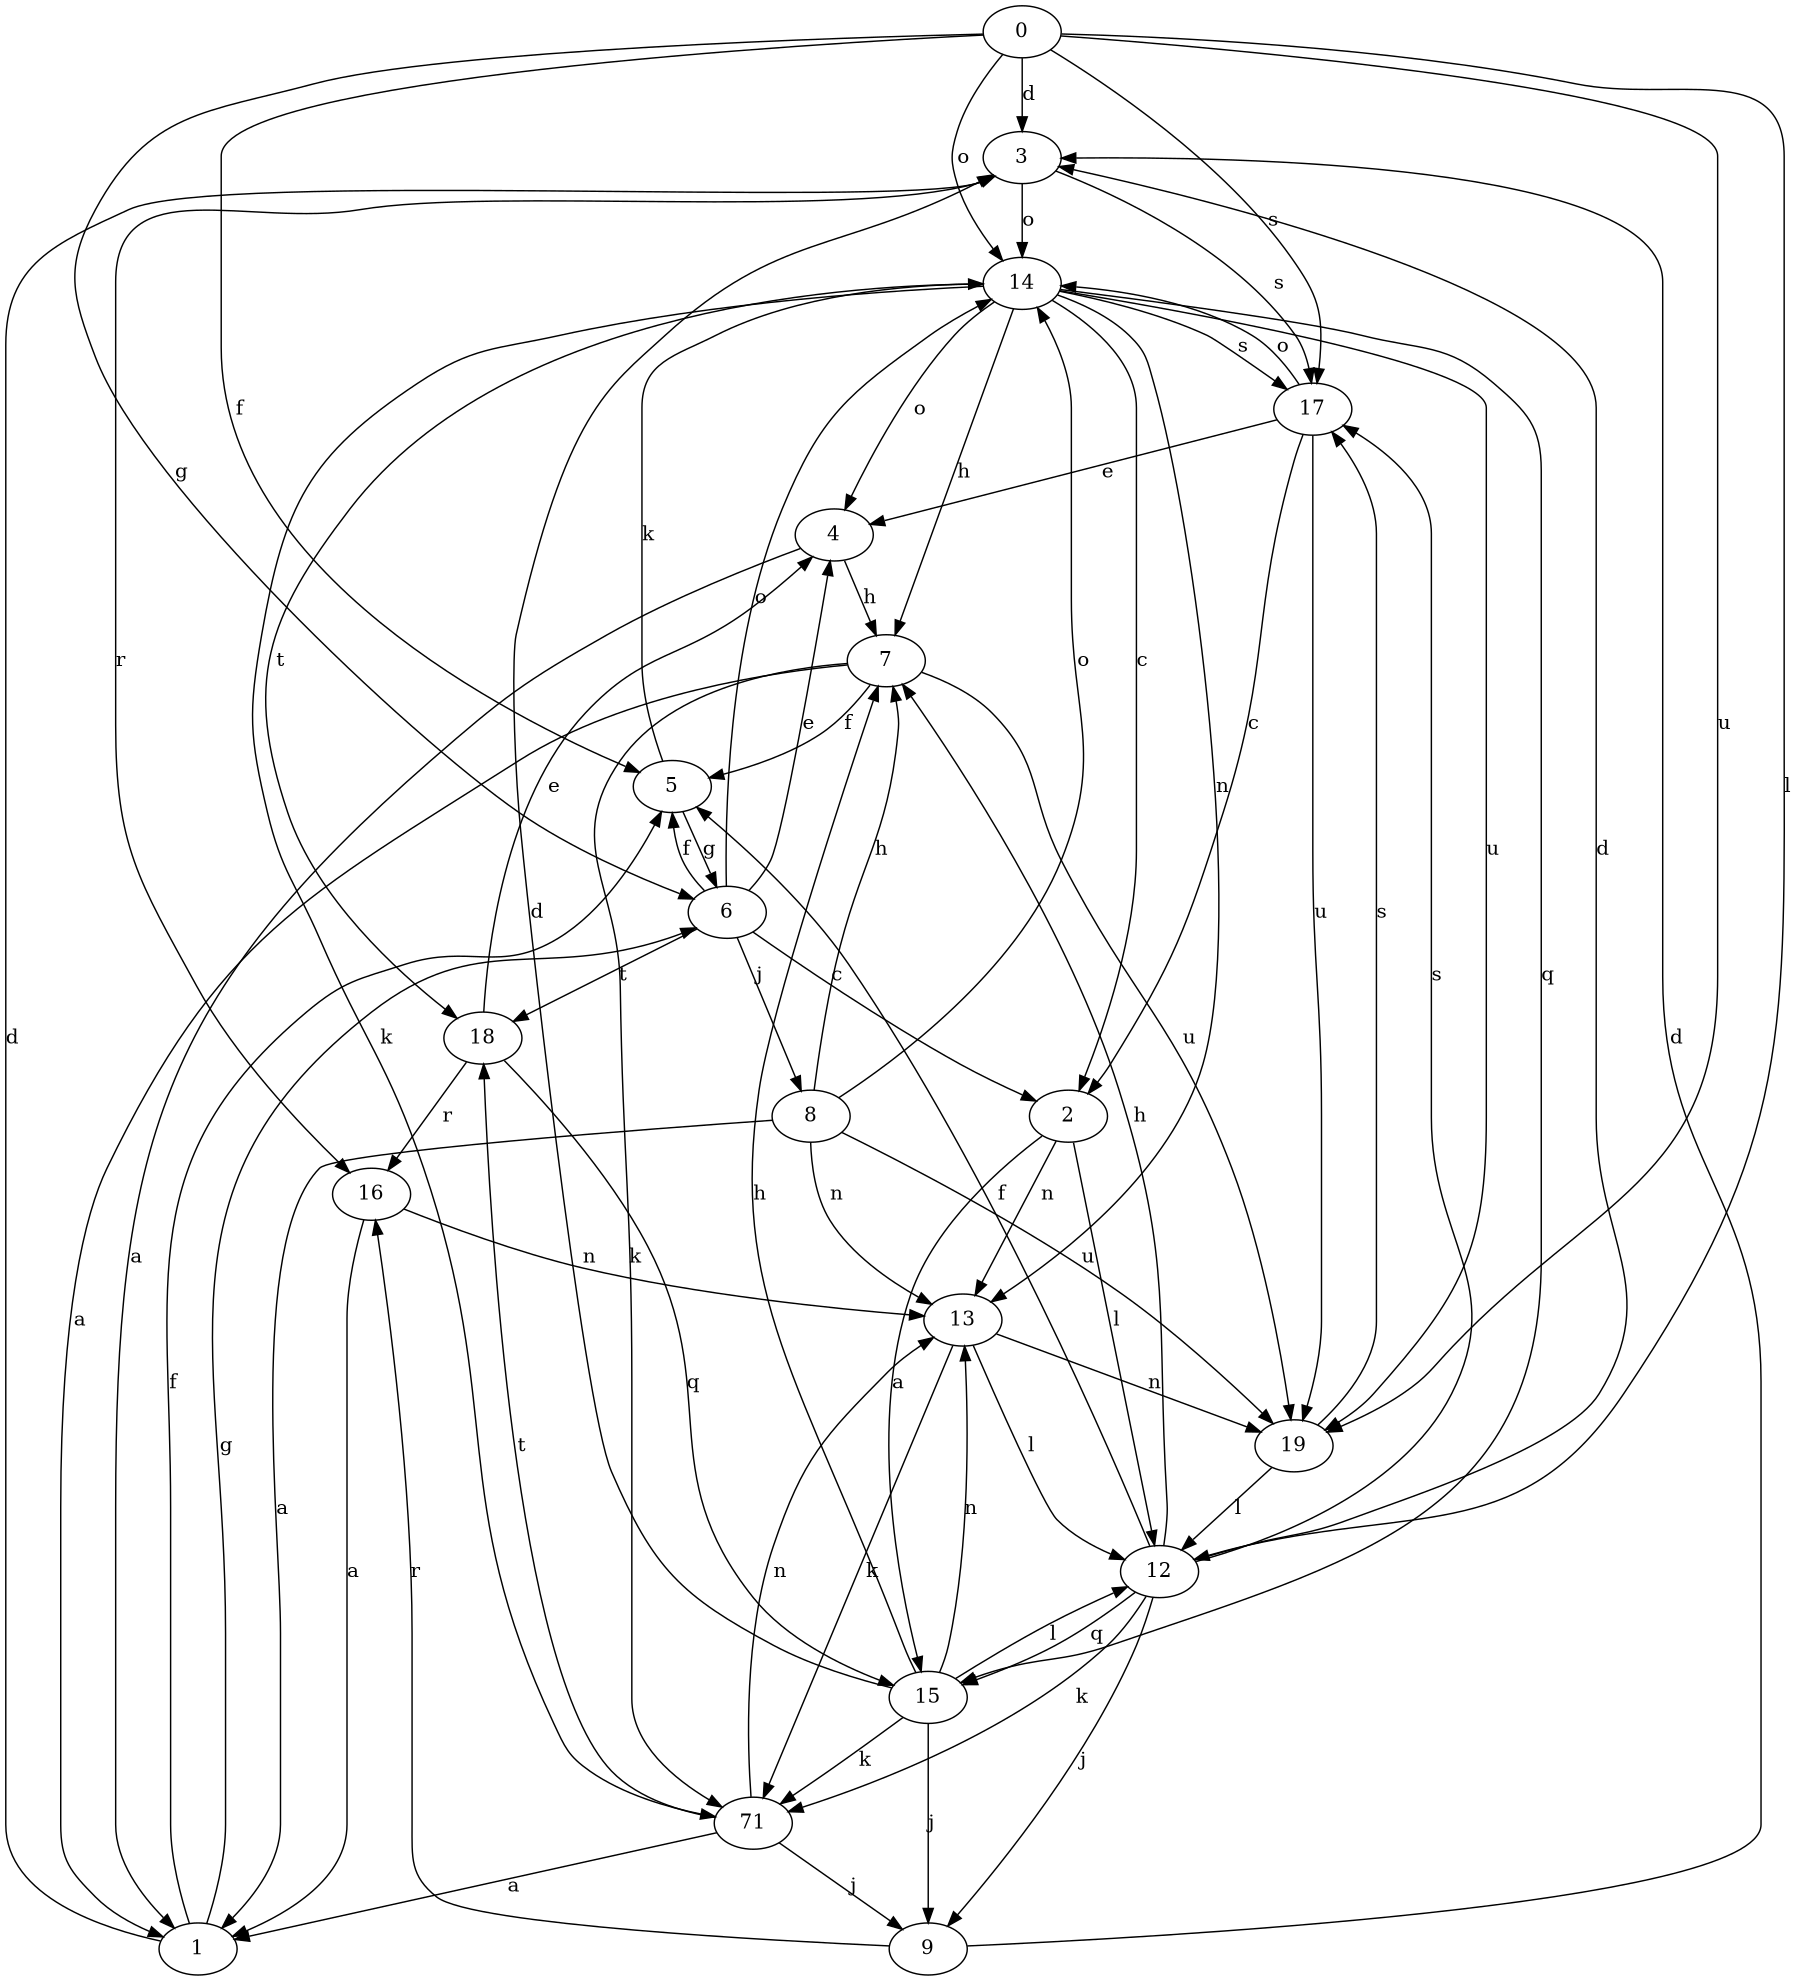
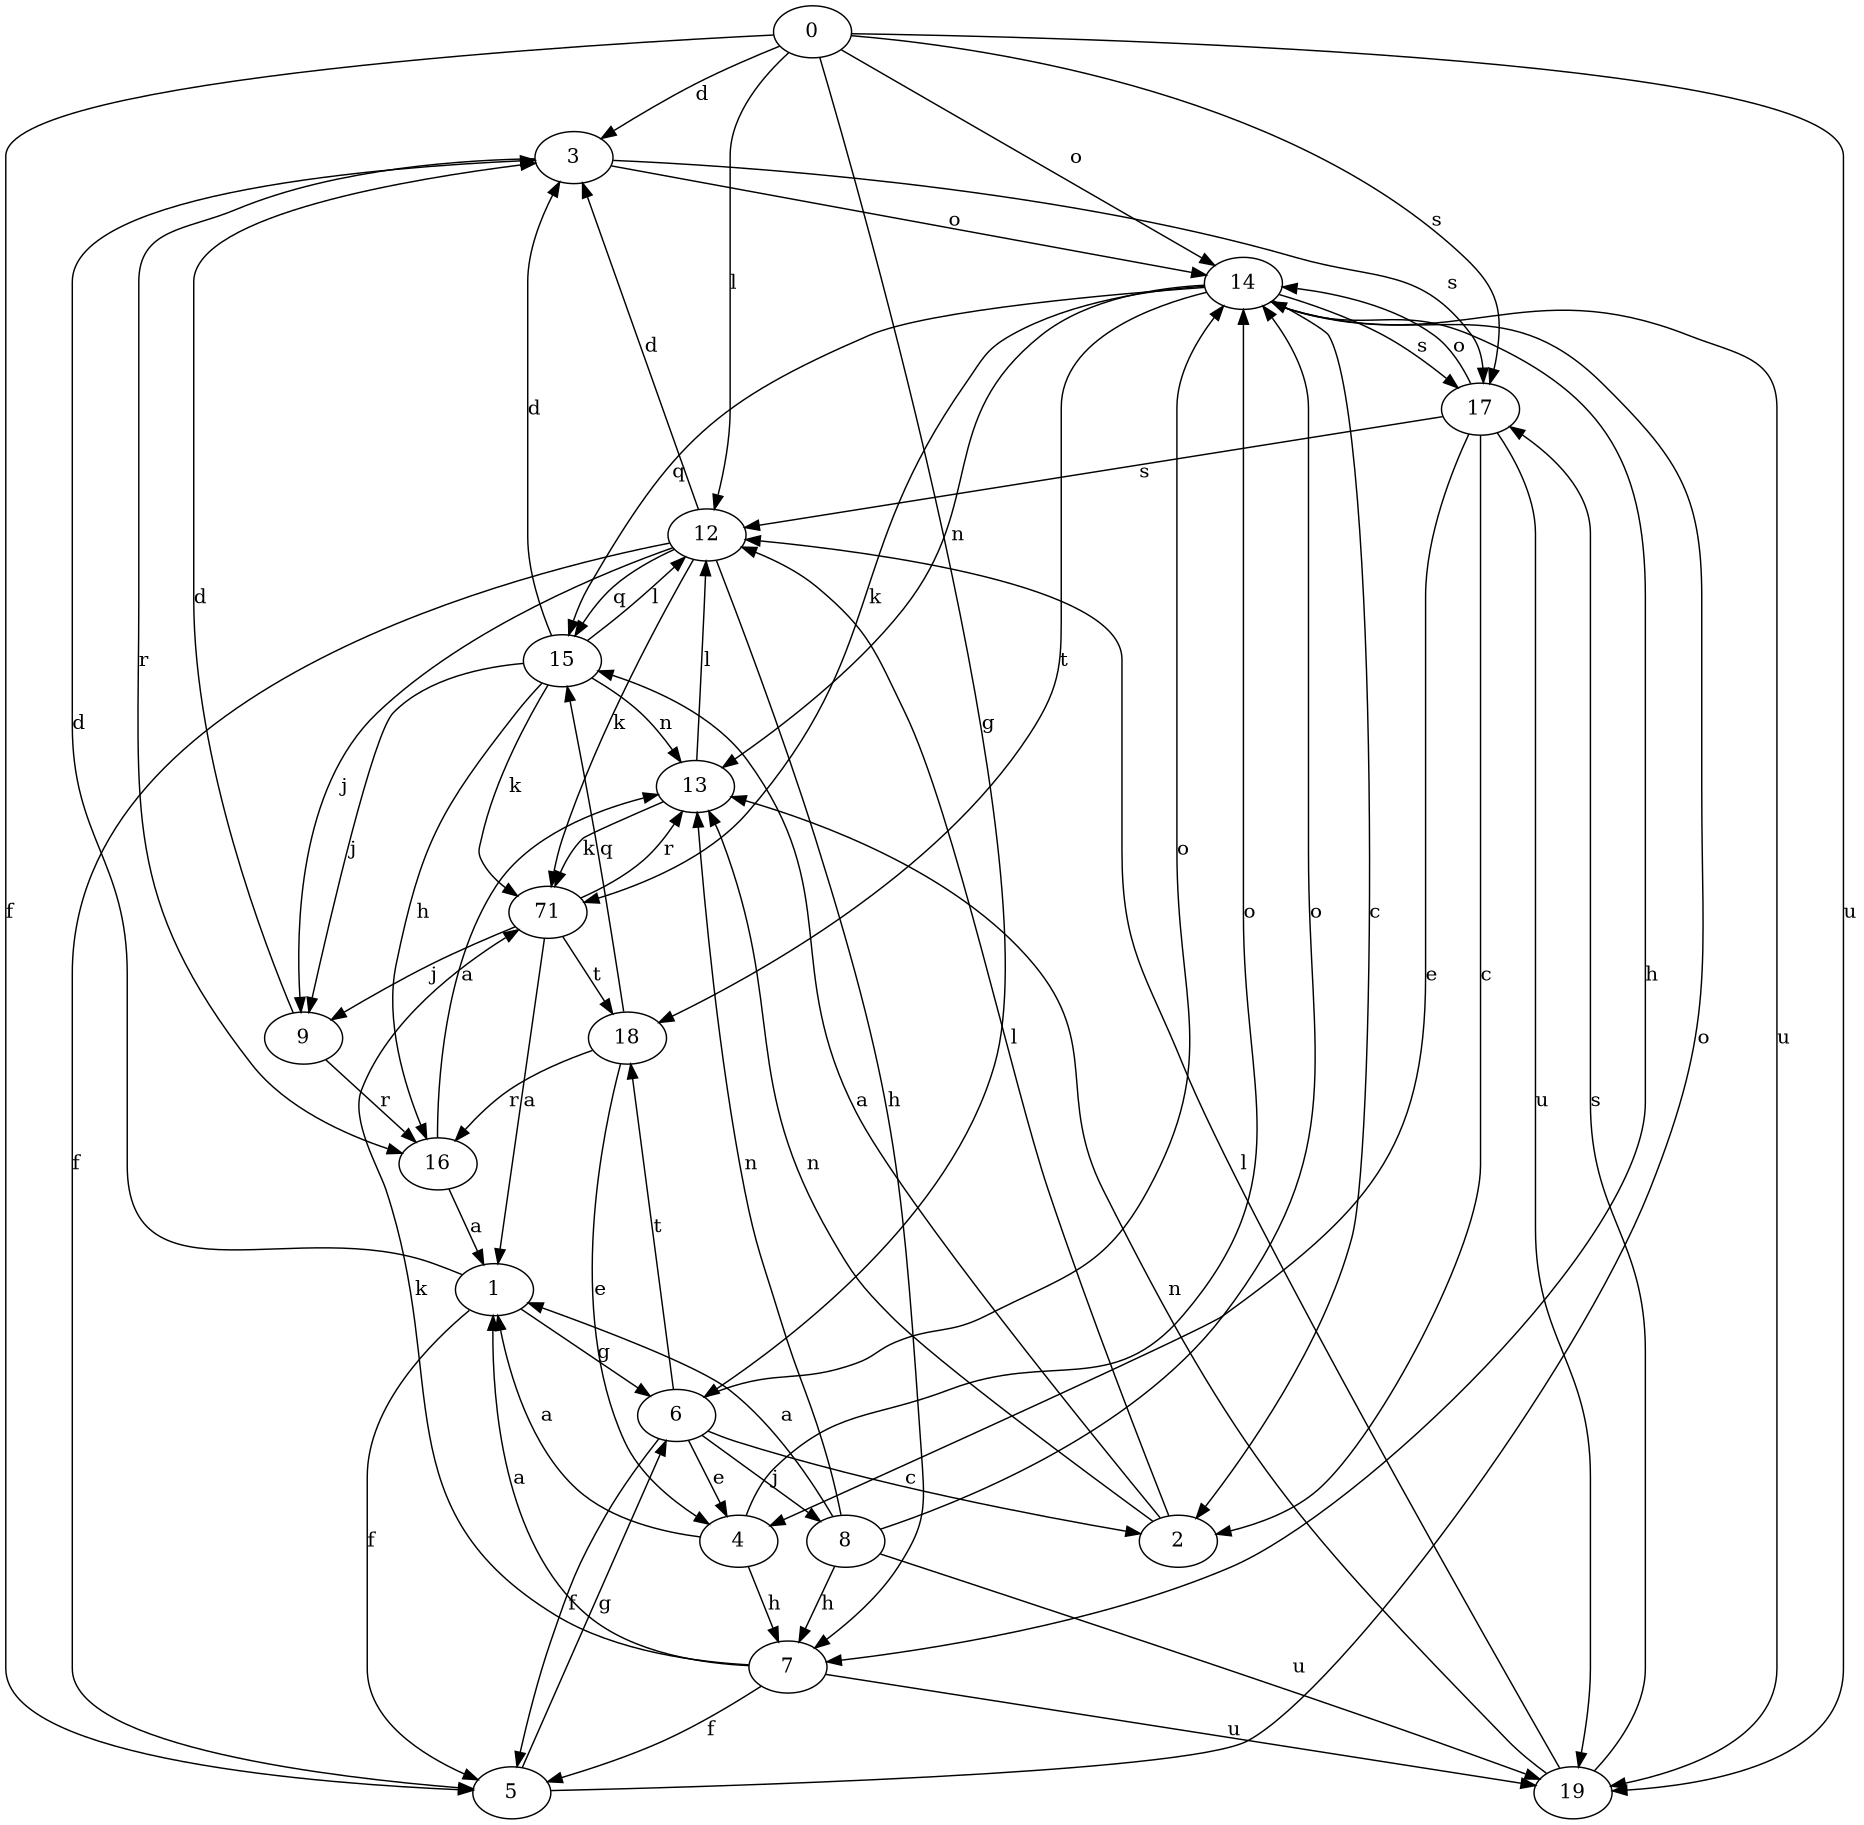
(912, 391) -> (1255, 1080)
(648, 535) -> (1704, 1038)
(1431, 1059) -> (1101, 471)
(753, 1193) -> (415, 888)
(590, 1257) -> (468, 975)
(1109, 1376) -> (1141, 1262)
(781, 1572) -> (669, 849)
